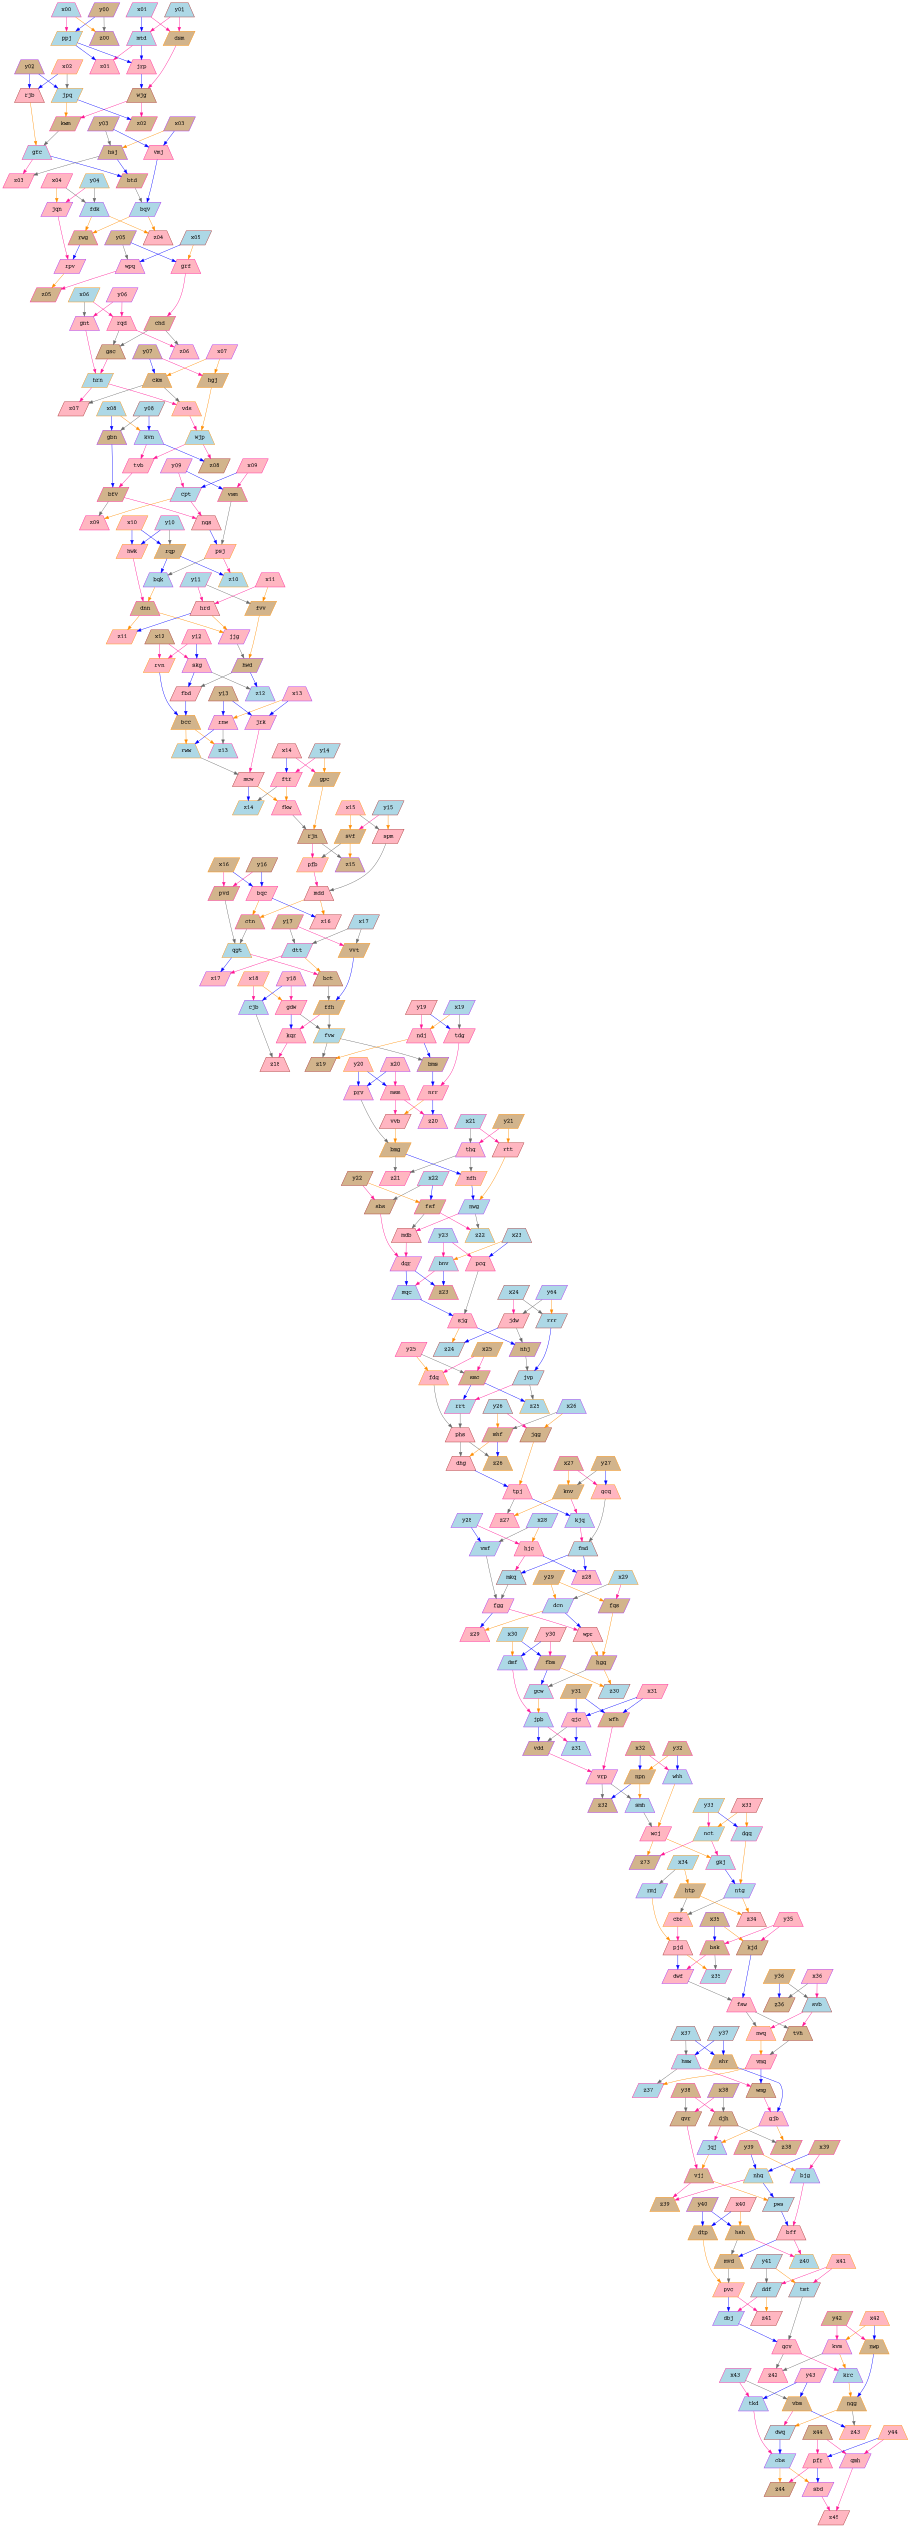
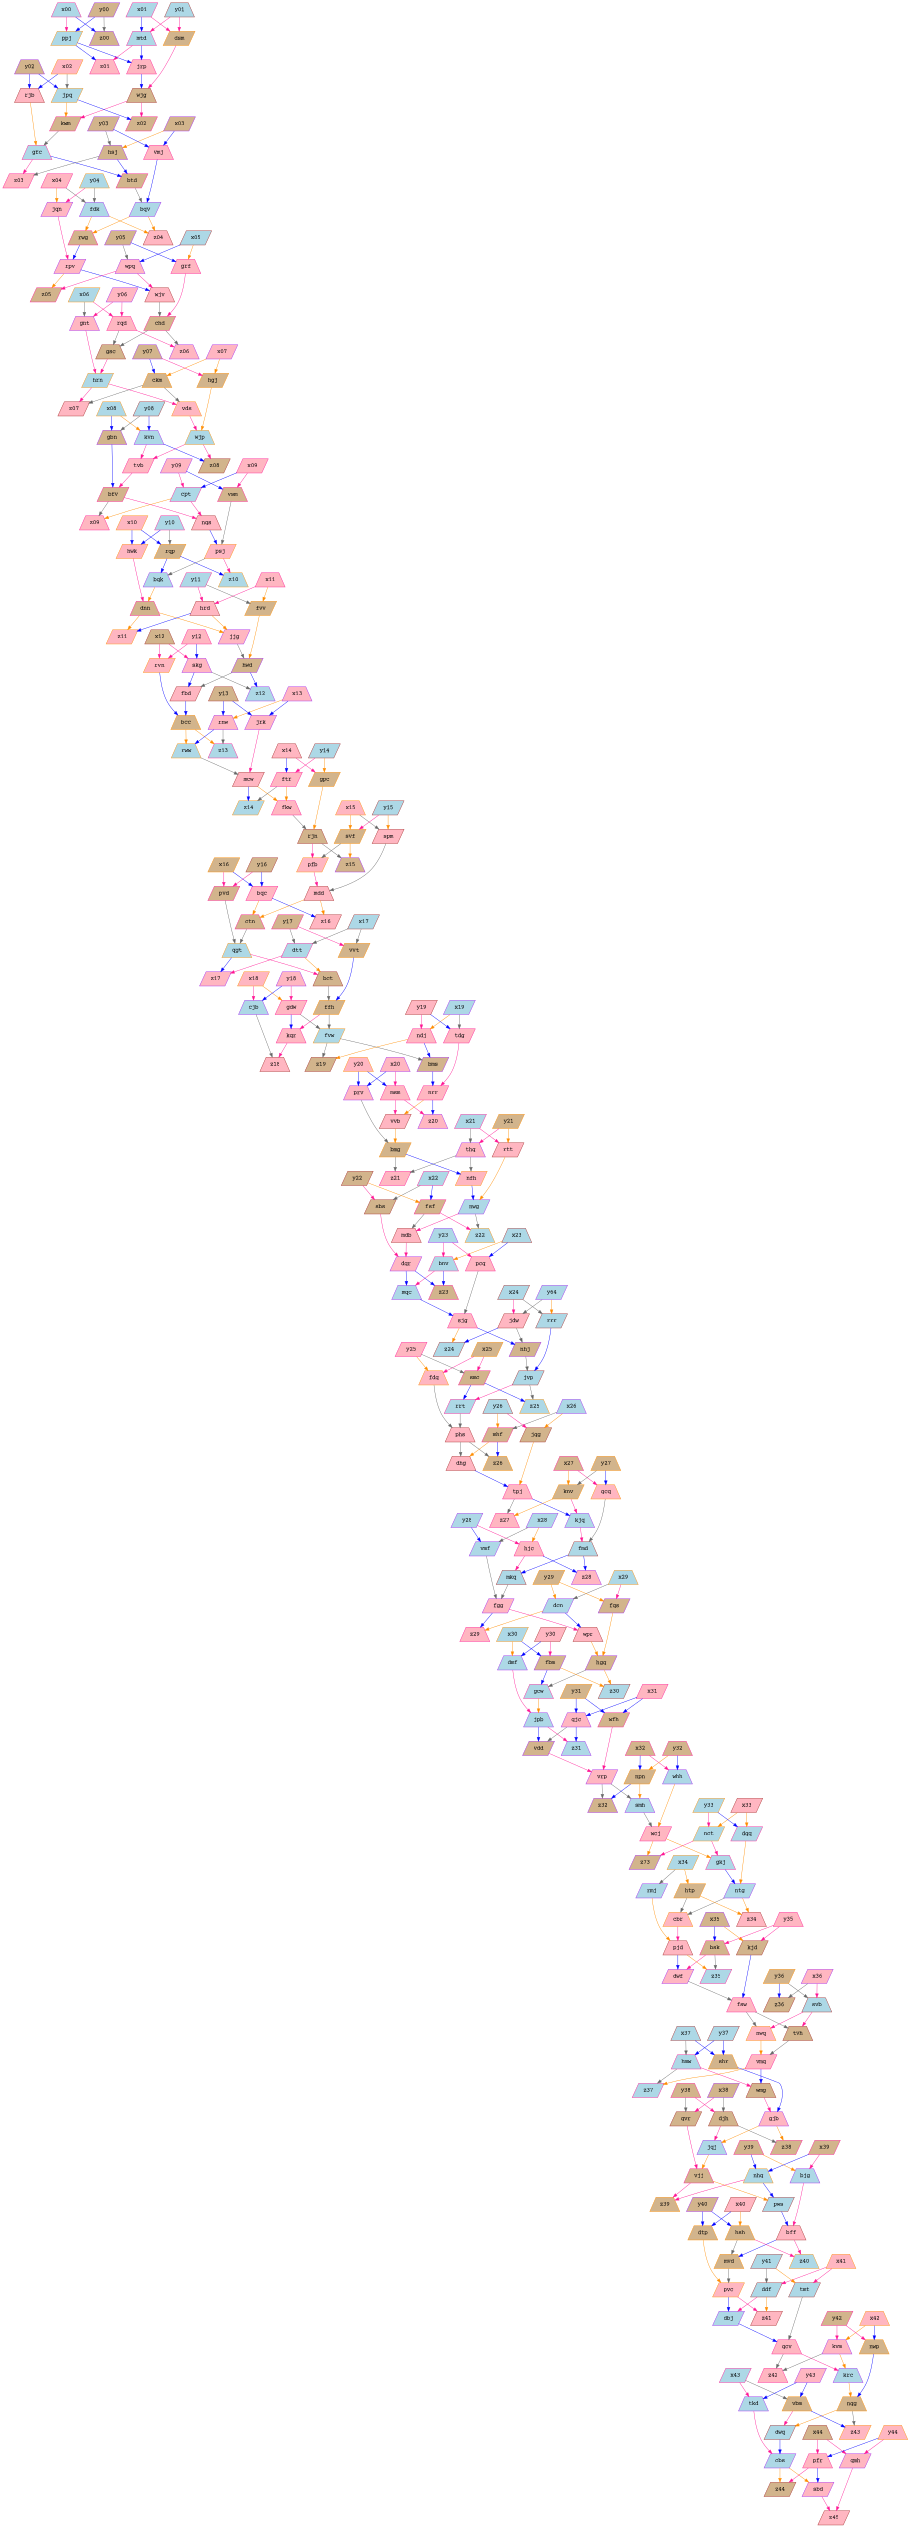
(83, 23) -> (83, 23)
none -> (160, 295)
